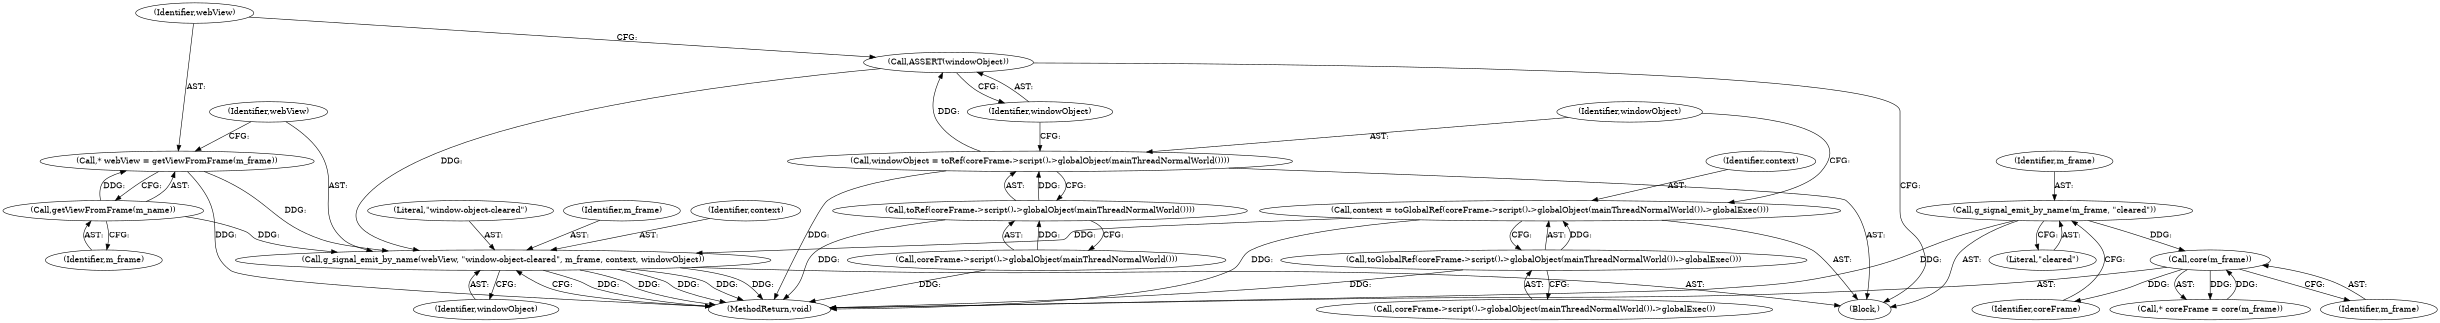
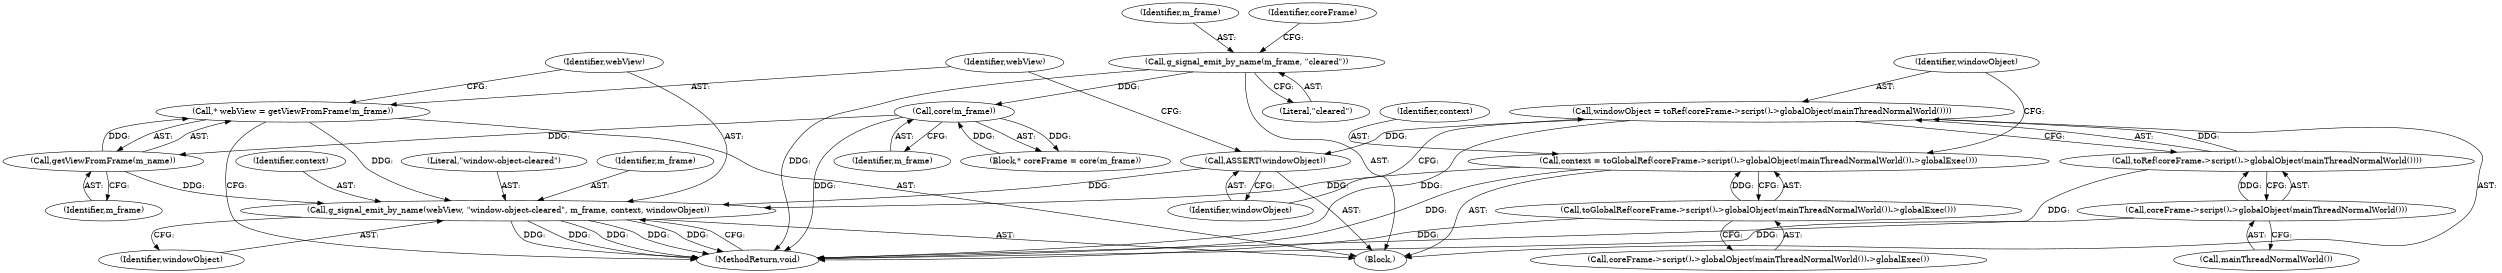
(153, 186) -> (165, 137)
none -> (873, 186)
(1912, 186) -> (1353, 211)
(227, 235) -> (238, 186)
none -> (2266, 260)
(2048, 285) -> (826, 186)
(2132, 287) -> (541, 133)
(2210, 310) -> (1066, 161)
